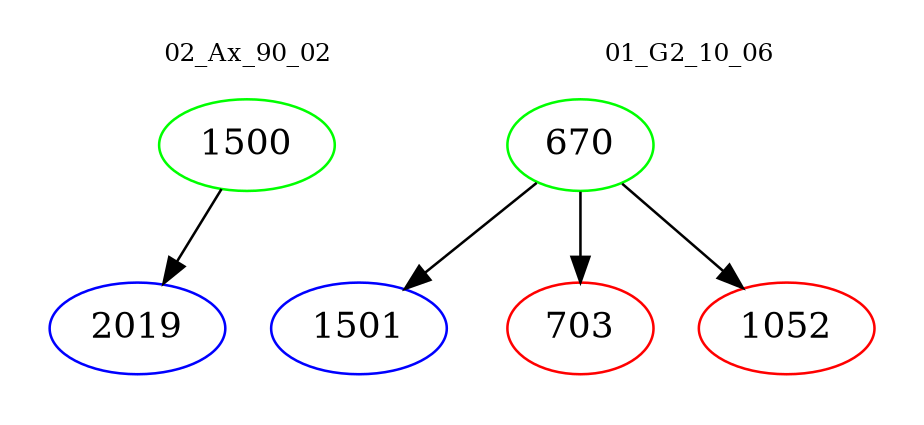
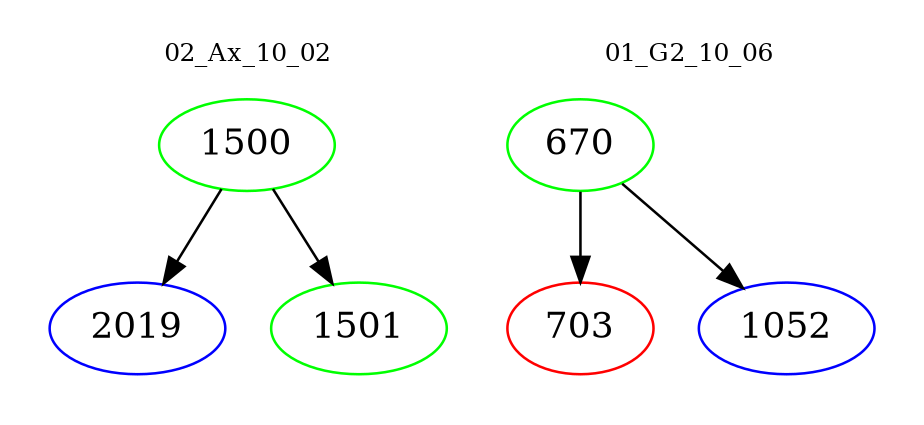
(248, 55) -> (248, 55)
(503, 210) -> (296, 225)
(359, 328) -> (359, 328)
(787, 328) -> (787, 328)
